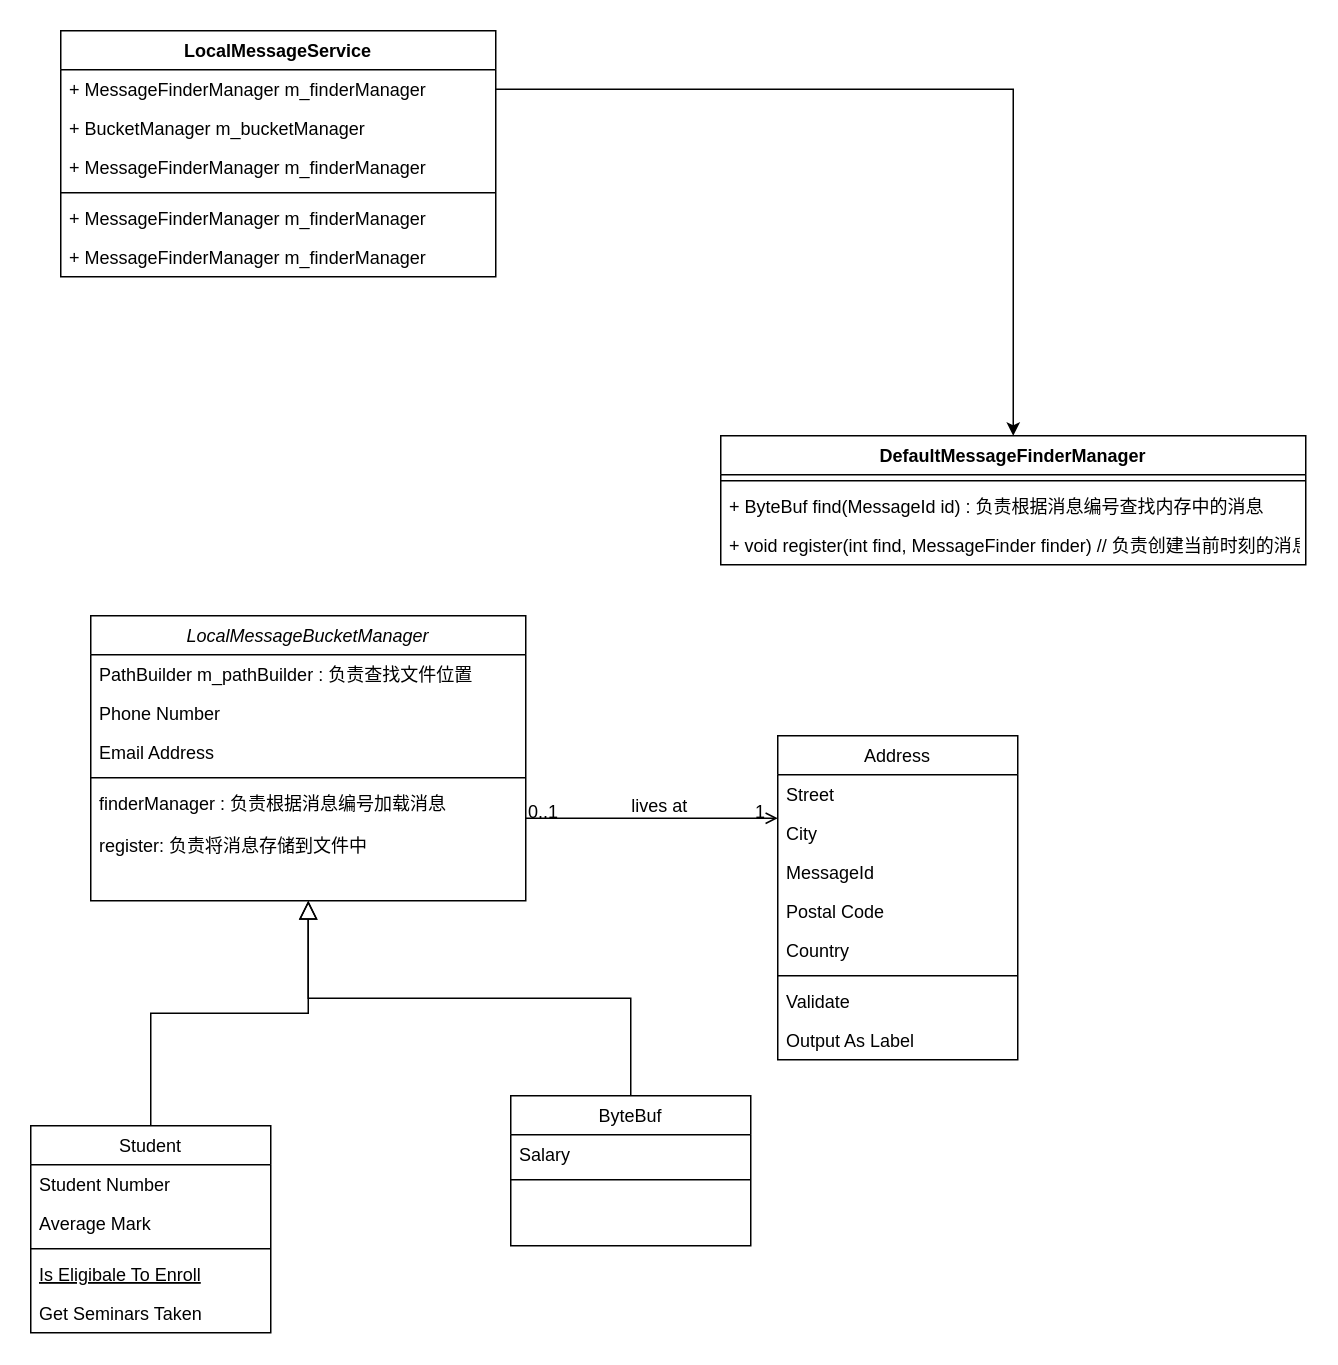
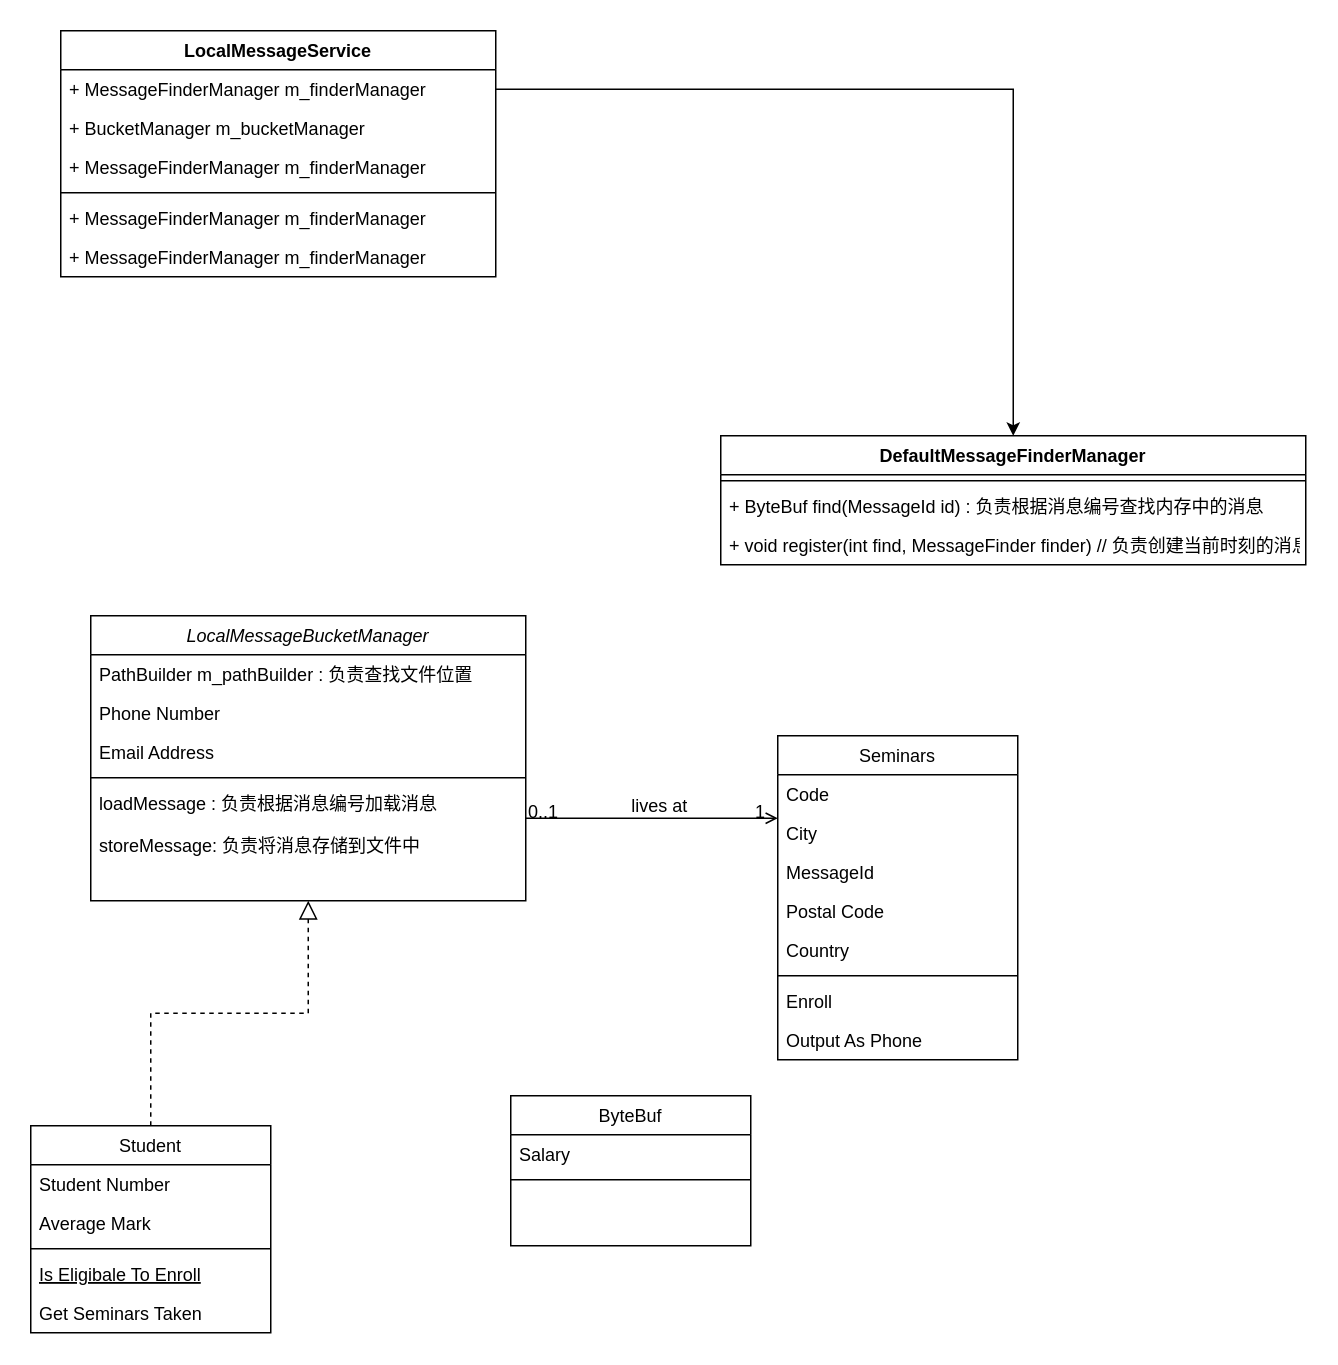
(897, 756) -> (897, 756)
(816, 795) -> (806, 795)
(281, 804) -> (271, 804)
(244, 846) -> (266, 846)
(520, 998) -> none
(822, 1002) -> (812, 1002)
(182, 1013) -> (182, 1013)
(855, 1041) -> (857, 1041)
